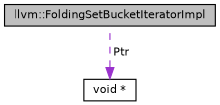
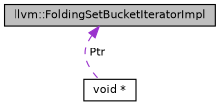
(110, 47) -> (86, 59)
